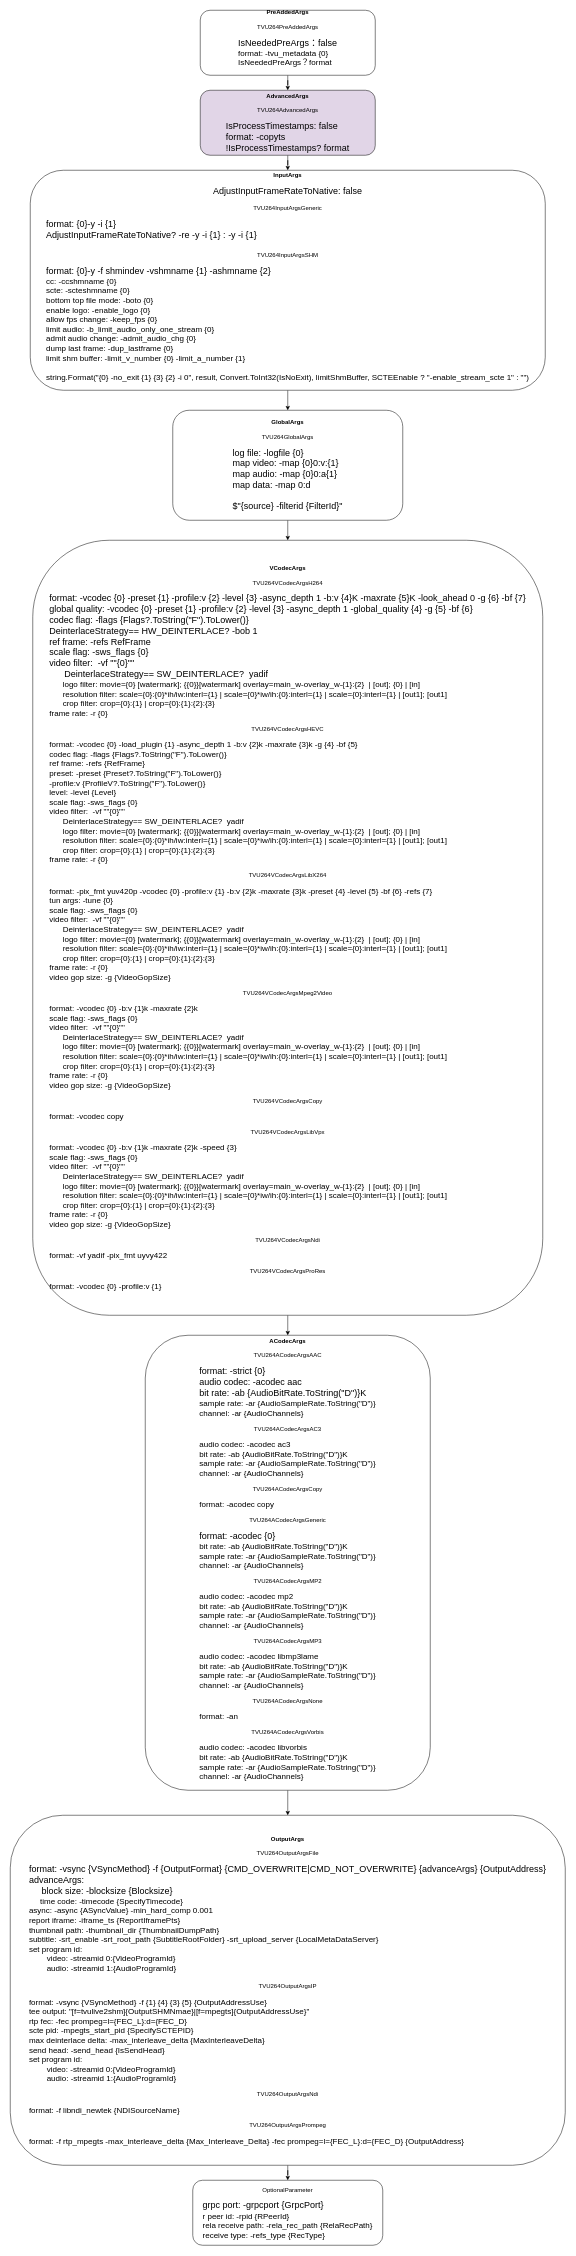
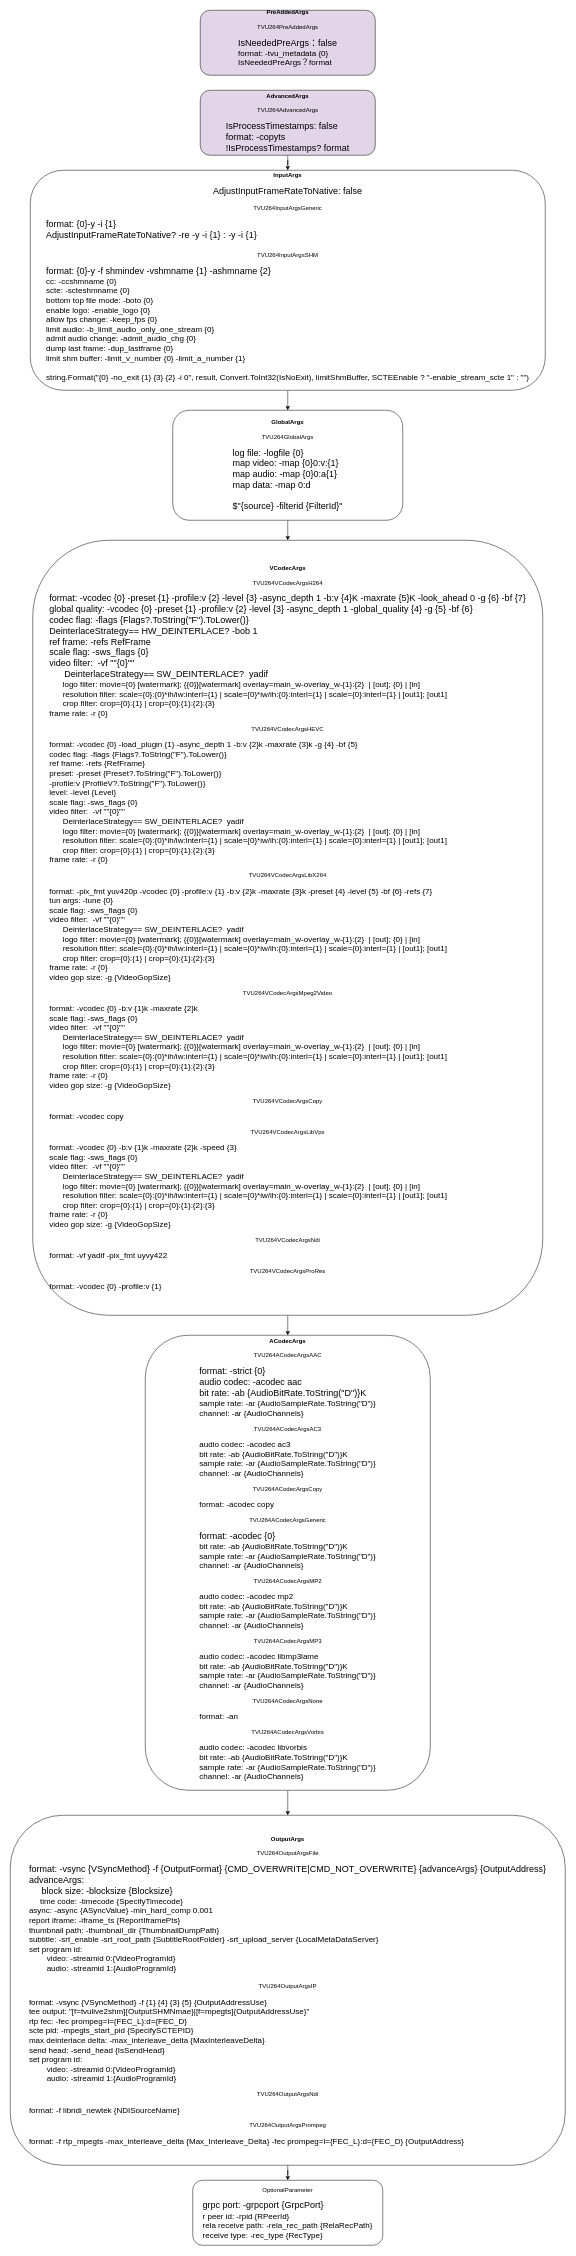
(288, 43) -> (288, 43)
(288, 83) -> none
(288, 2213) -> (288, 2213)
